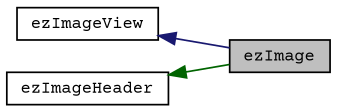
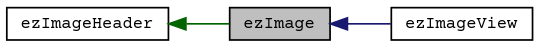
(203, 43) -> (369, 24)
